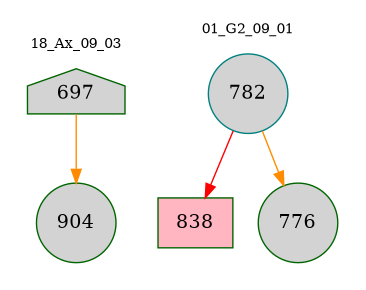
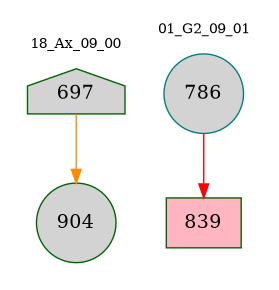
(76, 44) -> (76, 44)
(248, 94) -> (204, 94)
(195, 223) -> (204, 223)
(298, 223) -> none
